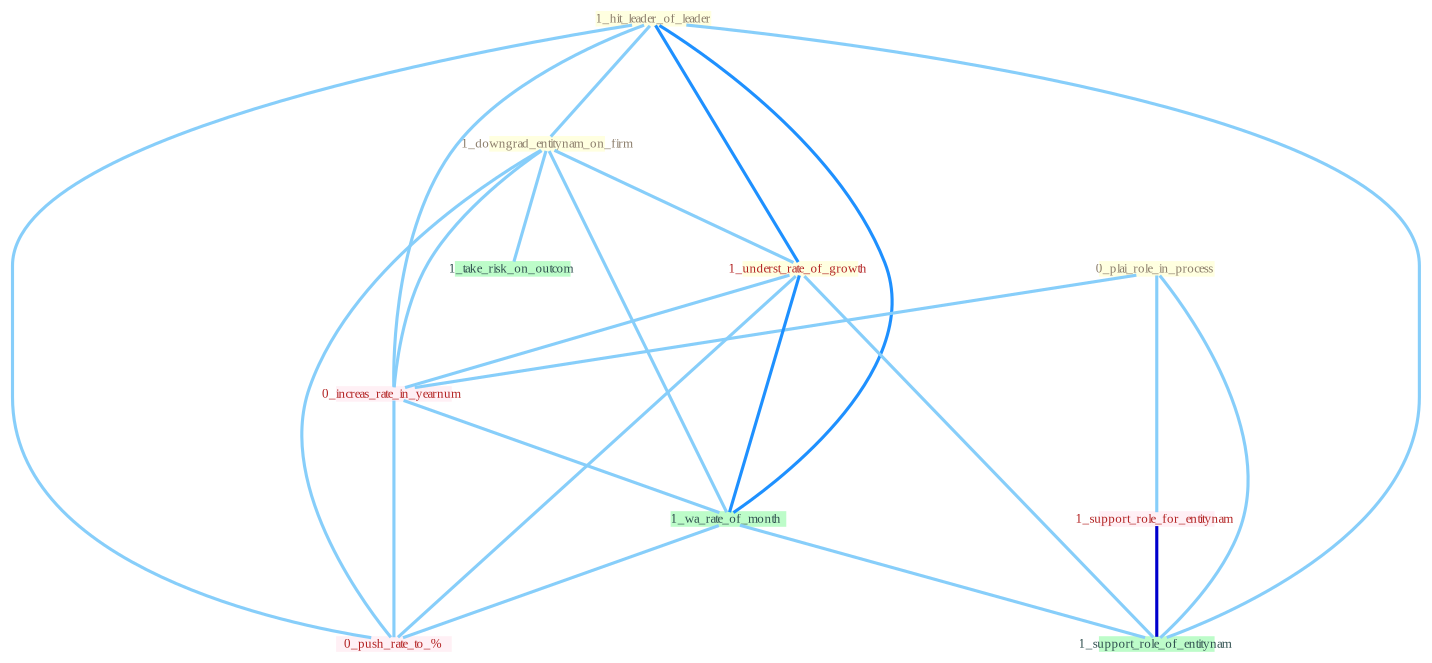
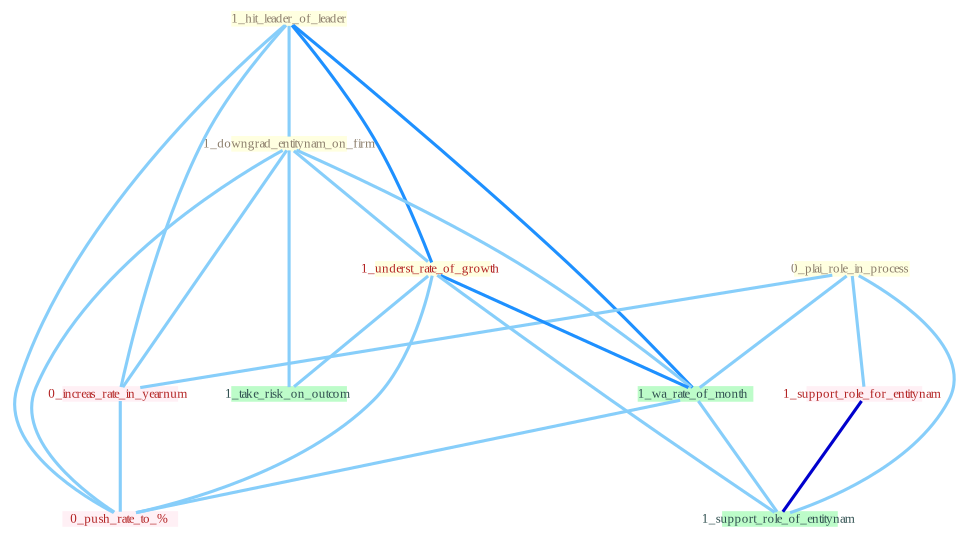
(1319, 162) -> none
(597, 331) -> (361, 331)
(561, 457) -> (773, 332)
